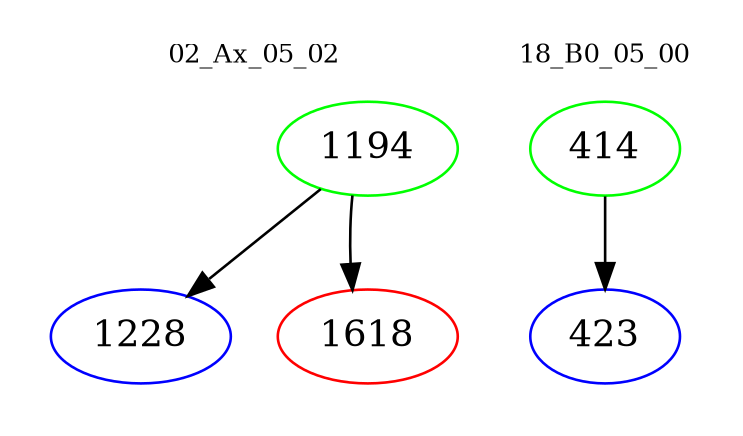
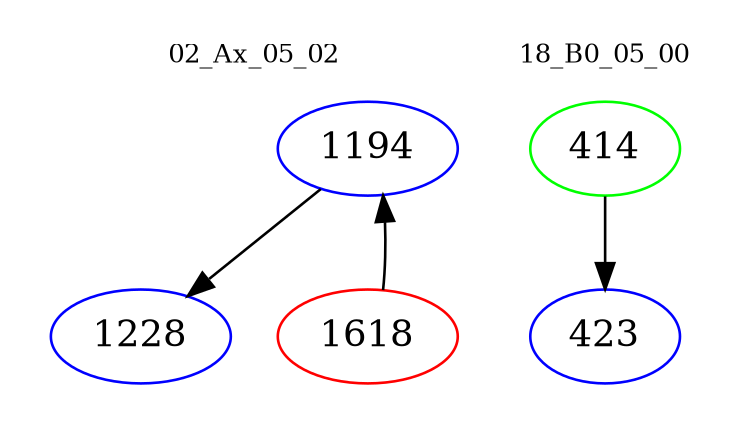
(368, 149) -> (368, 149)
(350, 229) -> (385, 256)
